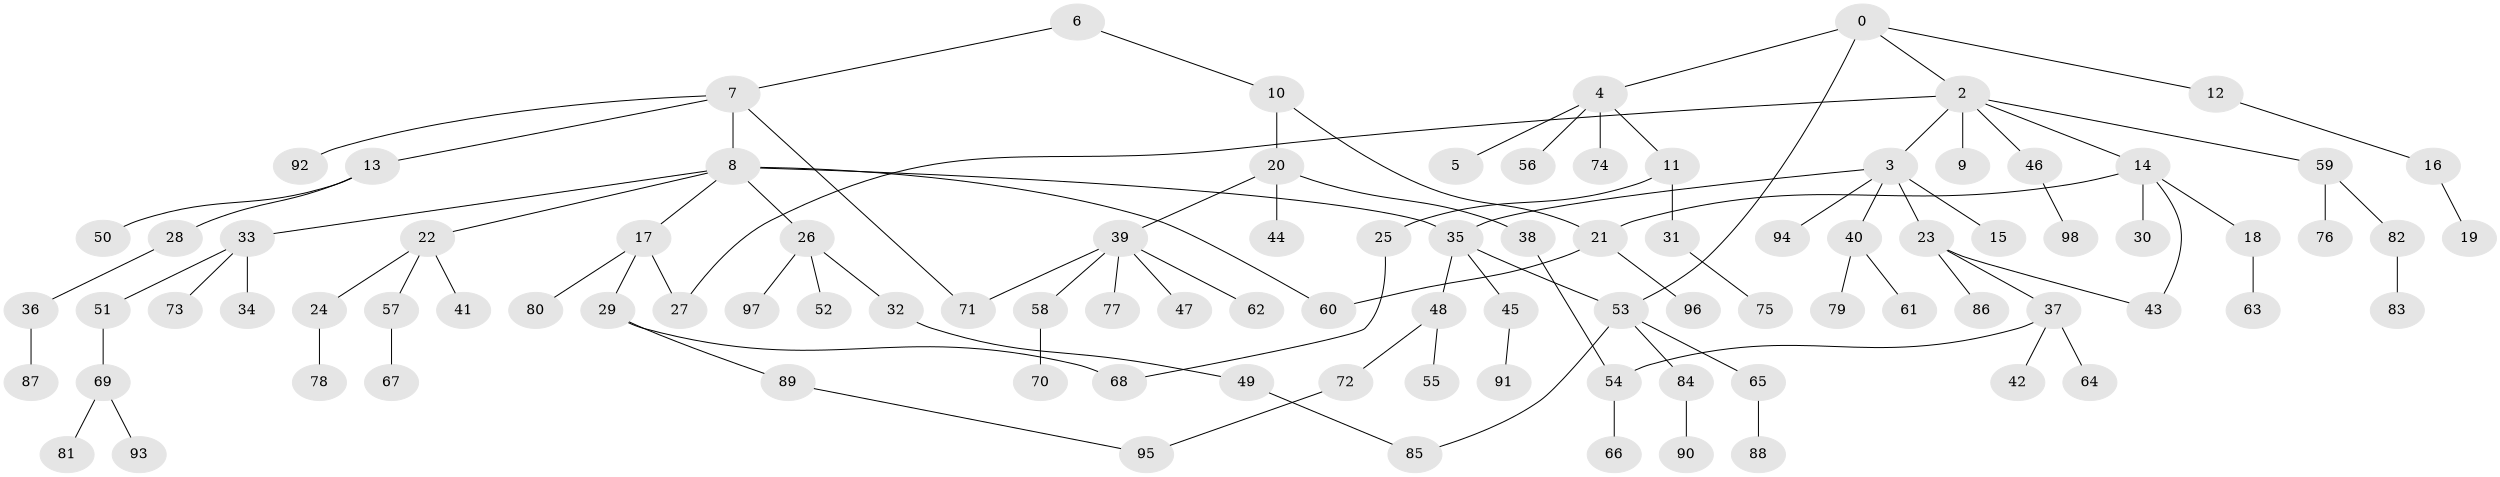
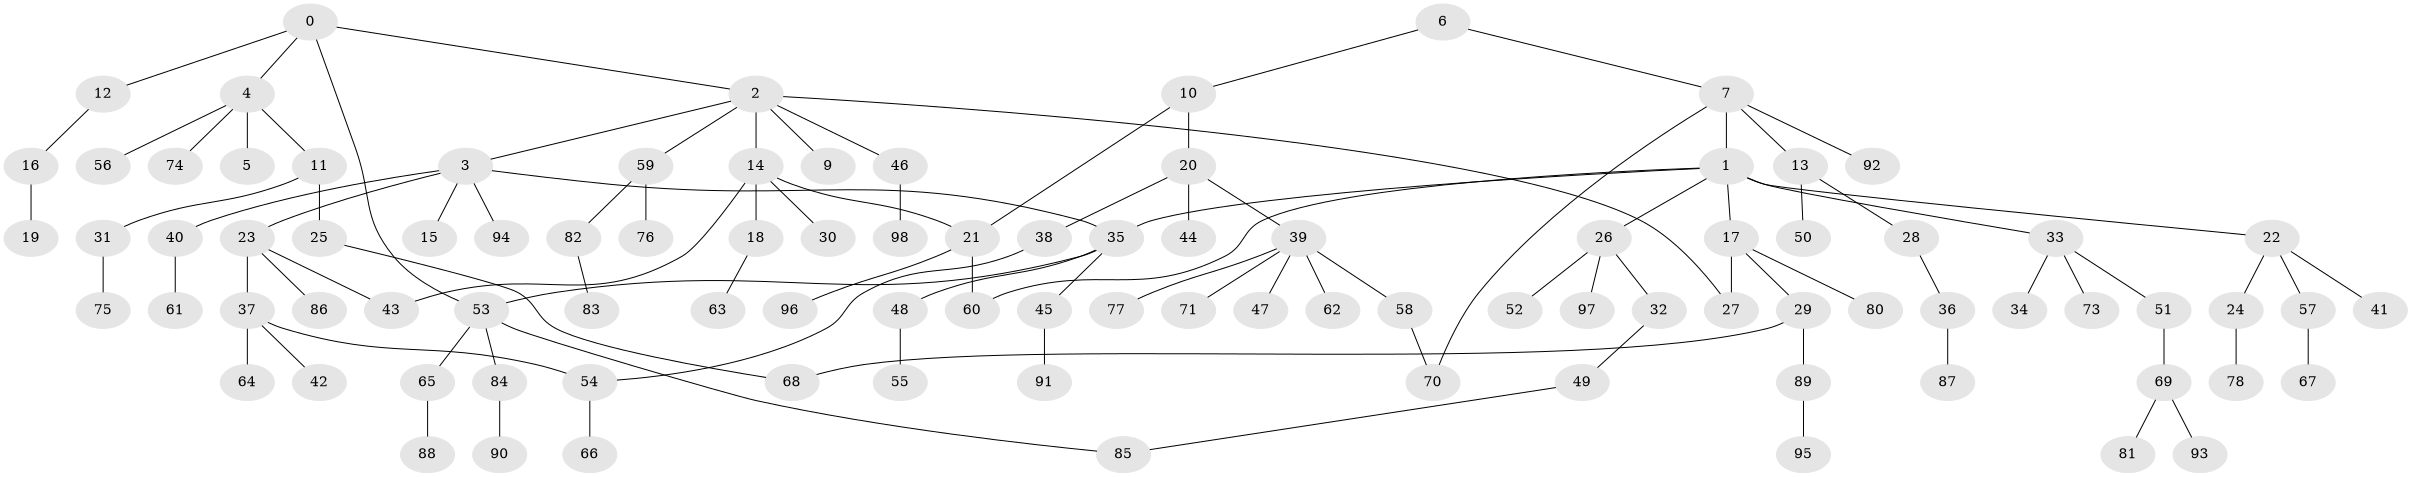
(733, 166) -> (1726, 166)
(851, 202) -> (1554, 217)
(1838, 310) -> none
(1346, 383) -> none
